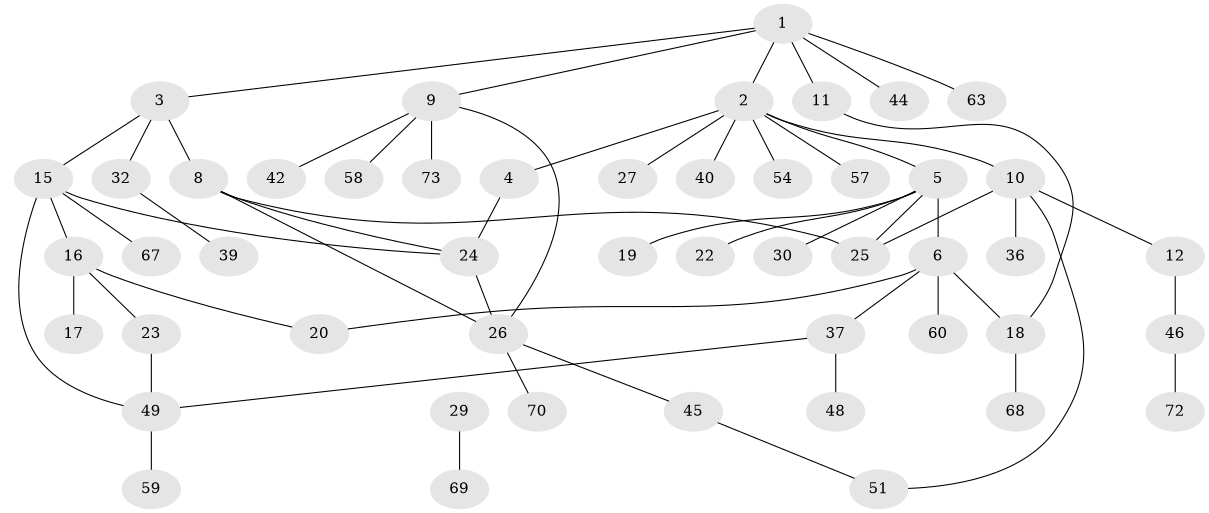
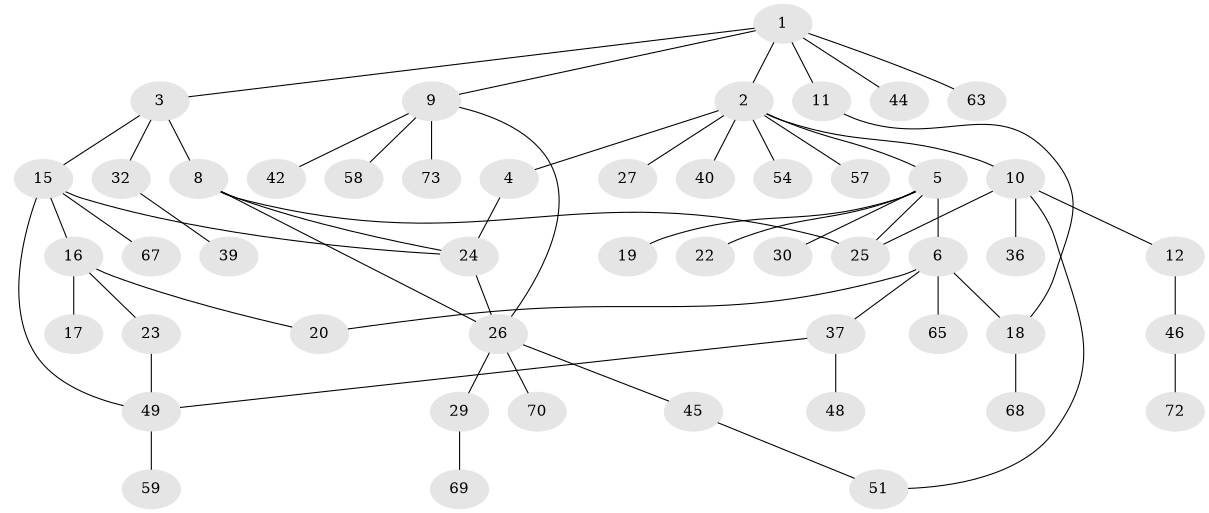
(938, 334) -> (938, 334)
none -> (482, 367)
